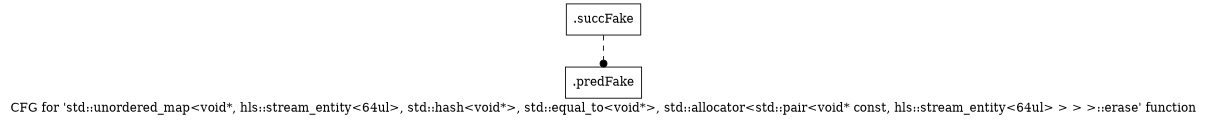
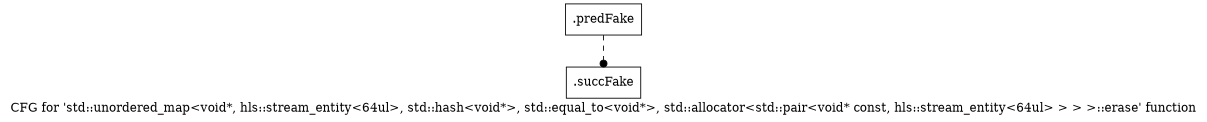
(604, 48) -> (604, 48)
